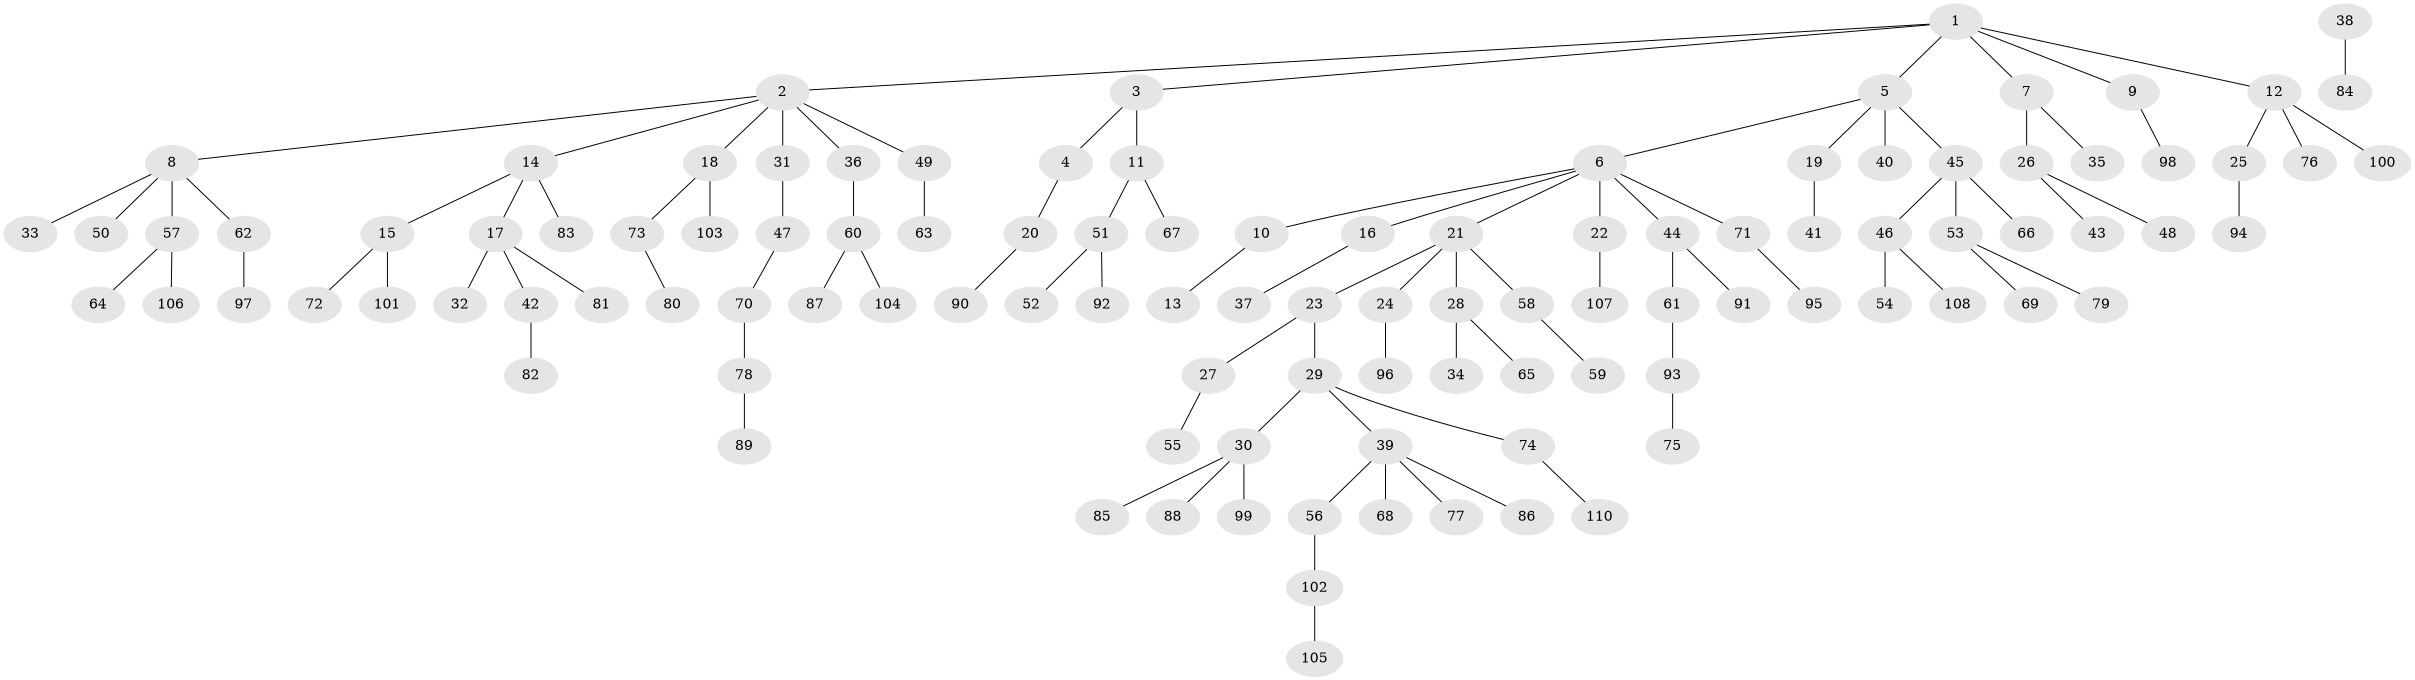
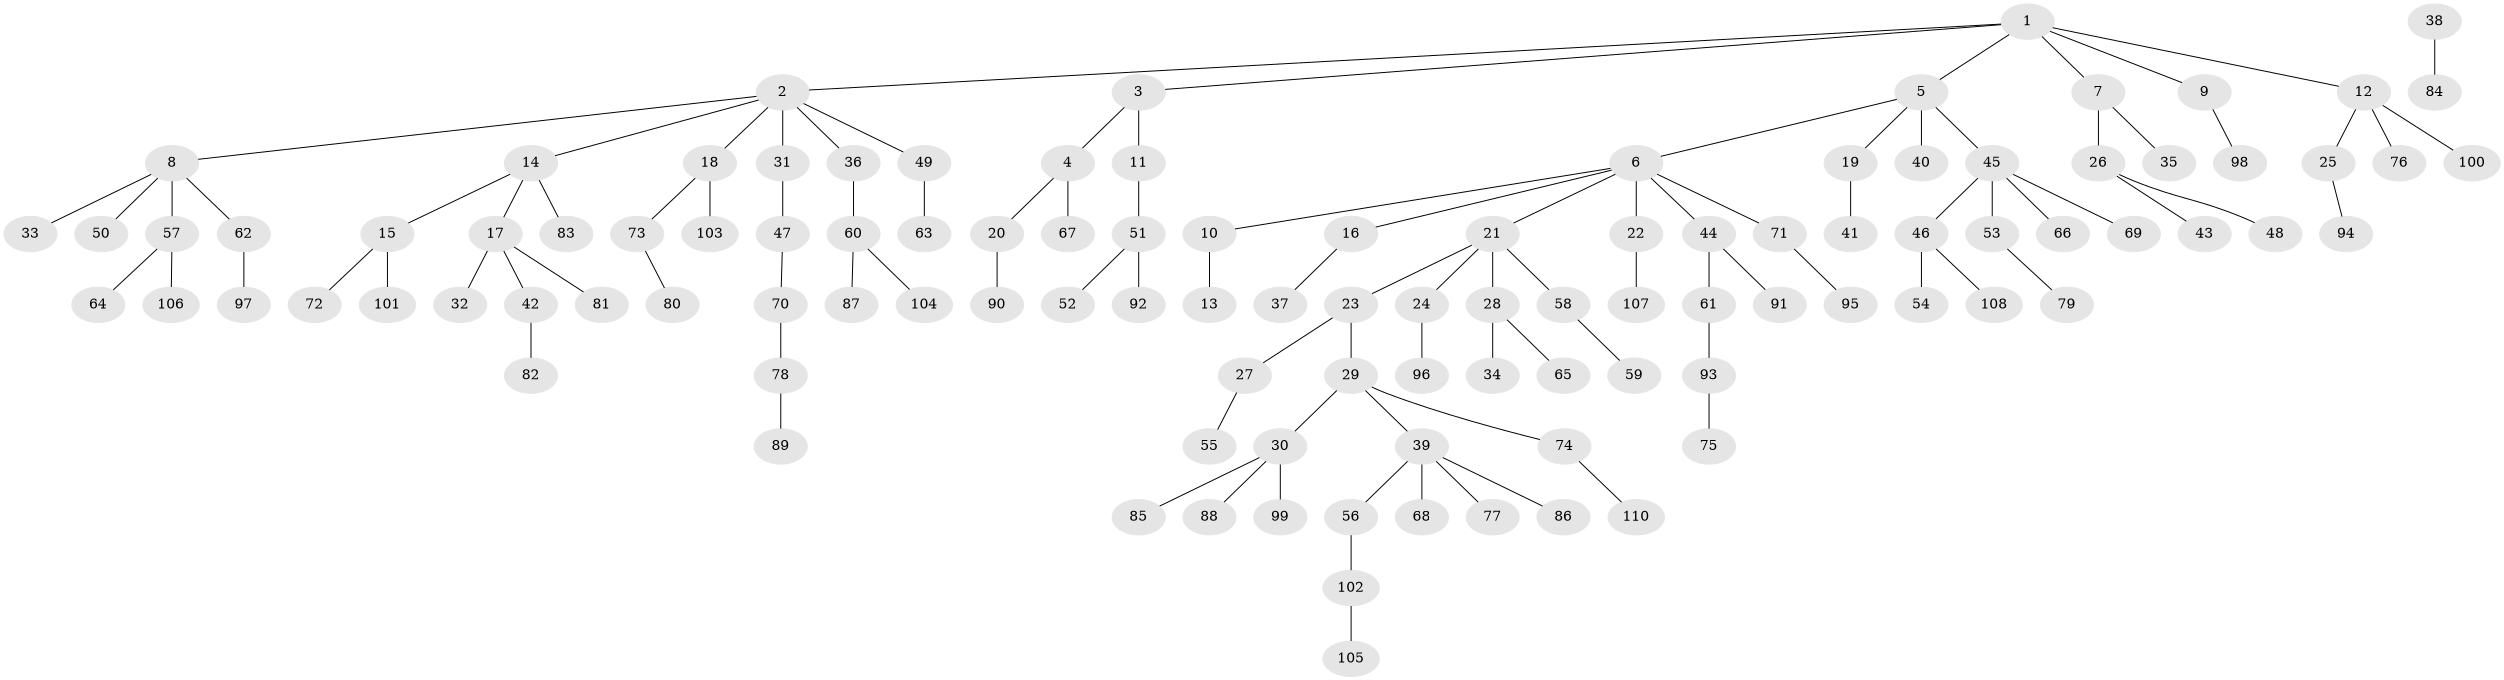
(1154, 199) -> (1068, 199)
(1993, 269) -> (2063, 199)
